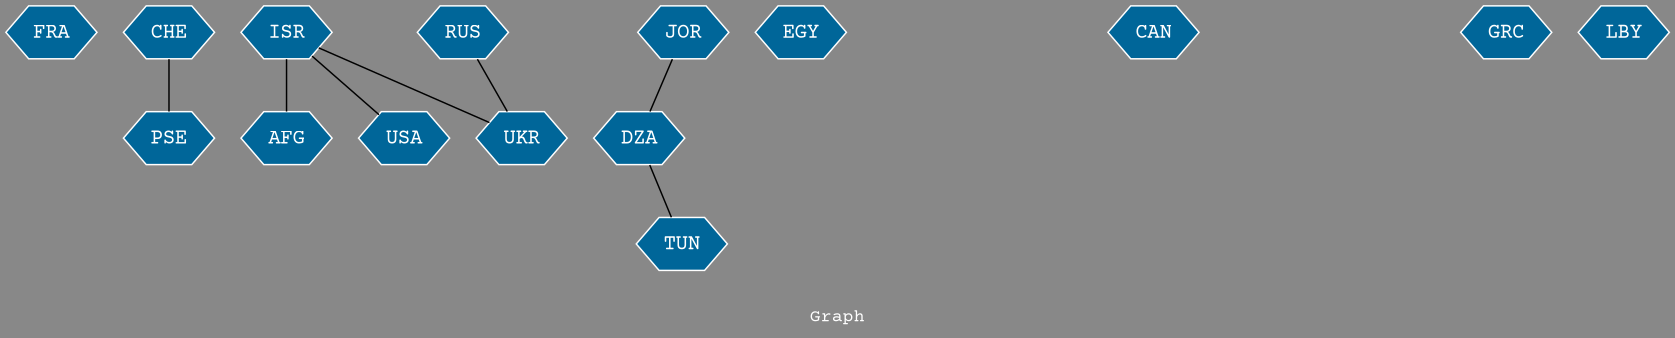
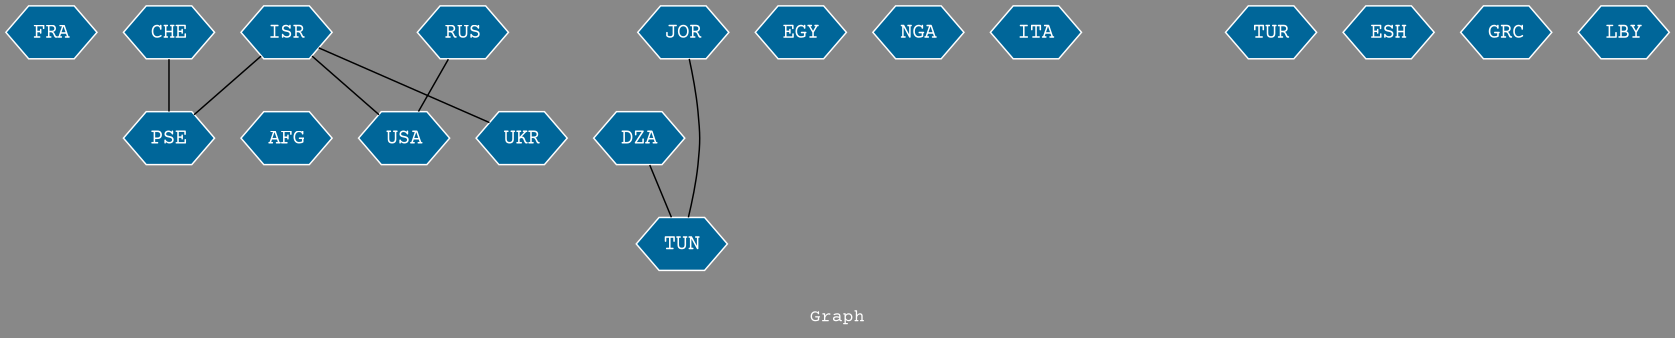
none -> (918, 32)
none -> (1036, 32)
(1154, 32) -> none
none -> (1271, 32)
none -> (1389, 32)
(287, 85) -> (228, 85)
(492, 85) -> (433, 85)
(661, 85) -> (700, 138)
